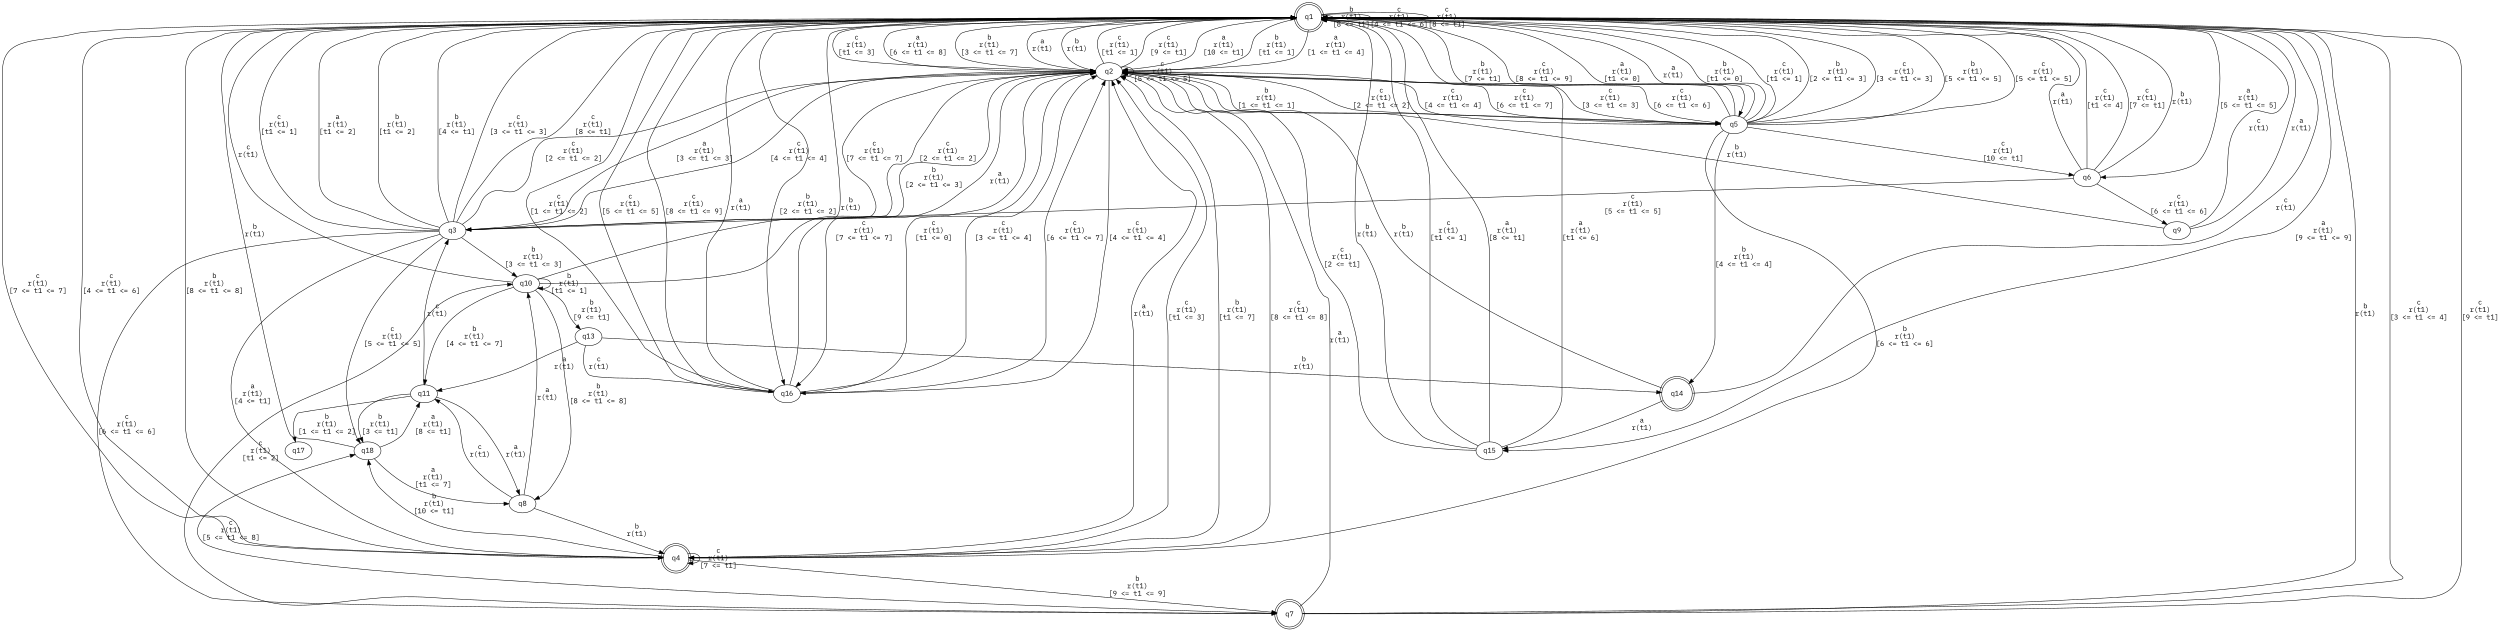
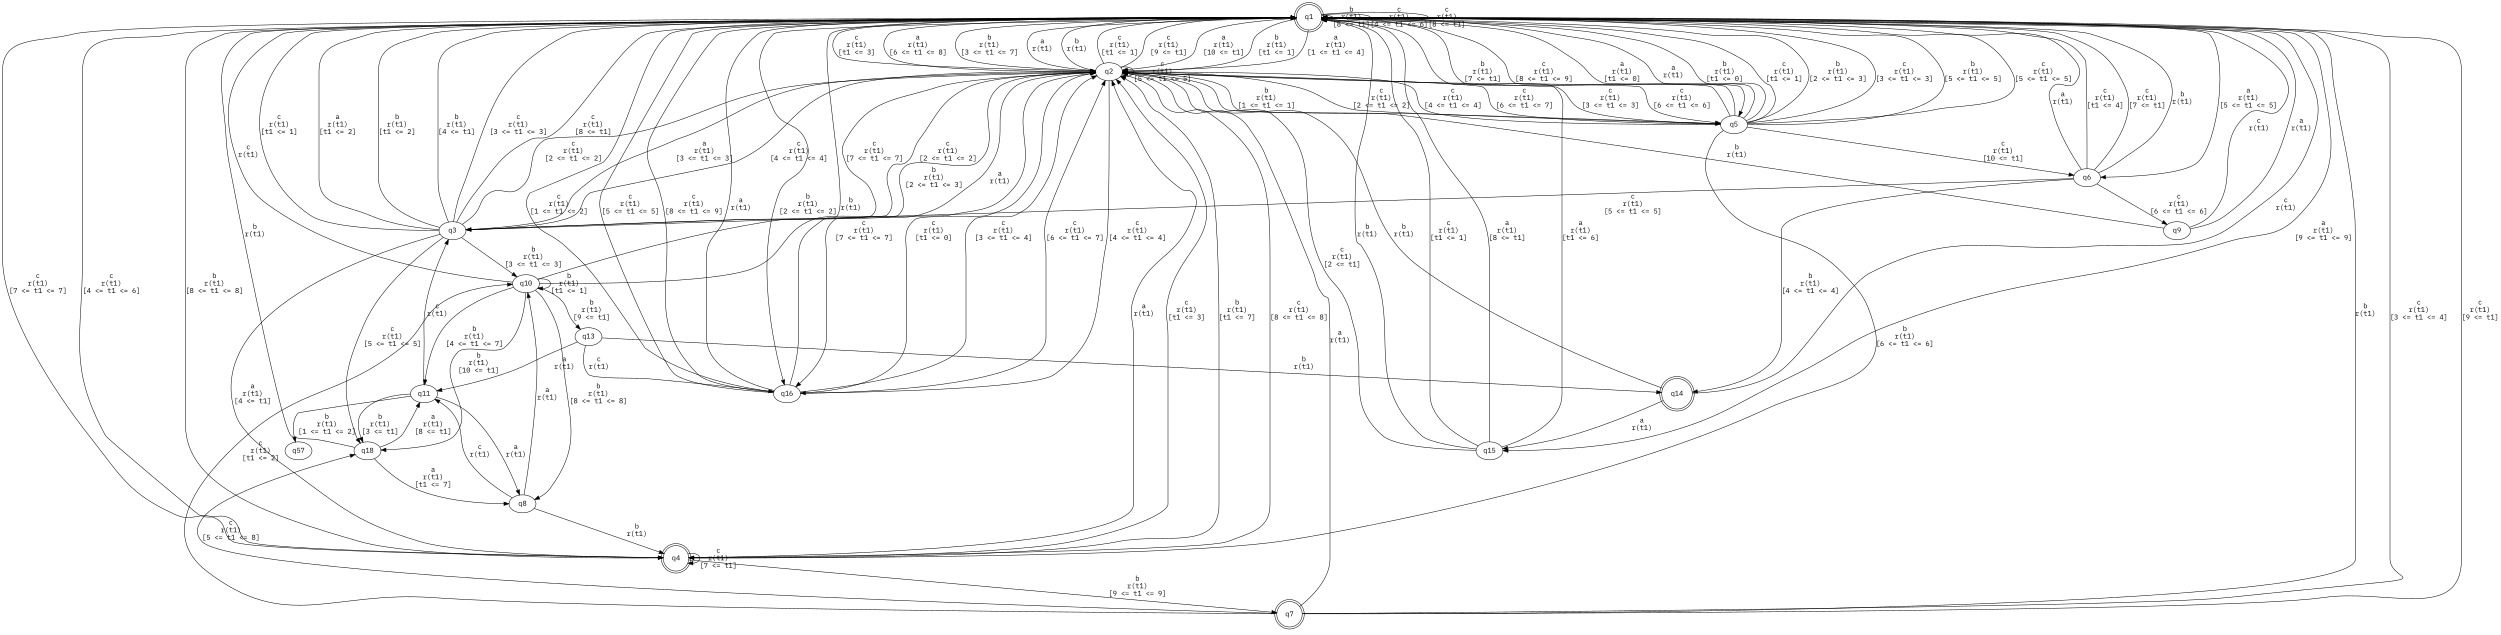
(1715, 259) -> (1818, 210)
(298, 451) -> (298, 451)
(503, 534) -> (451, 376)
(408, 605) -> none
